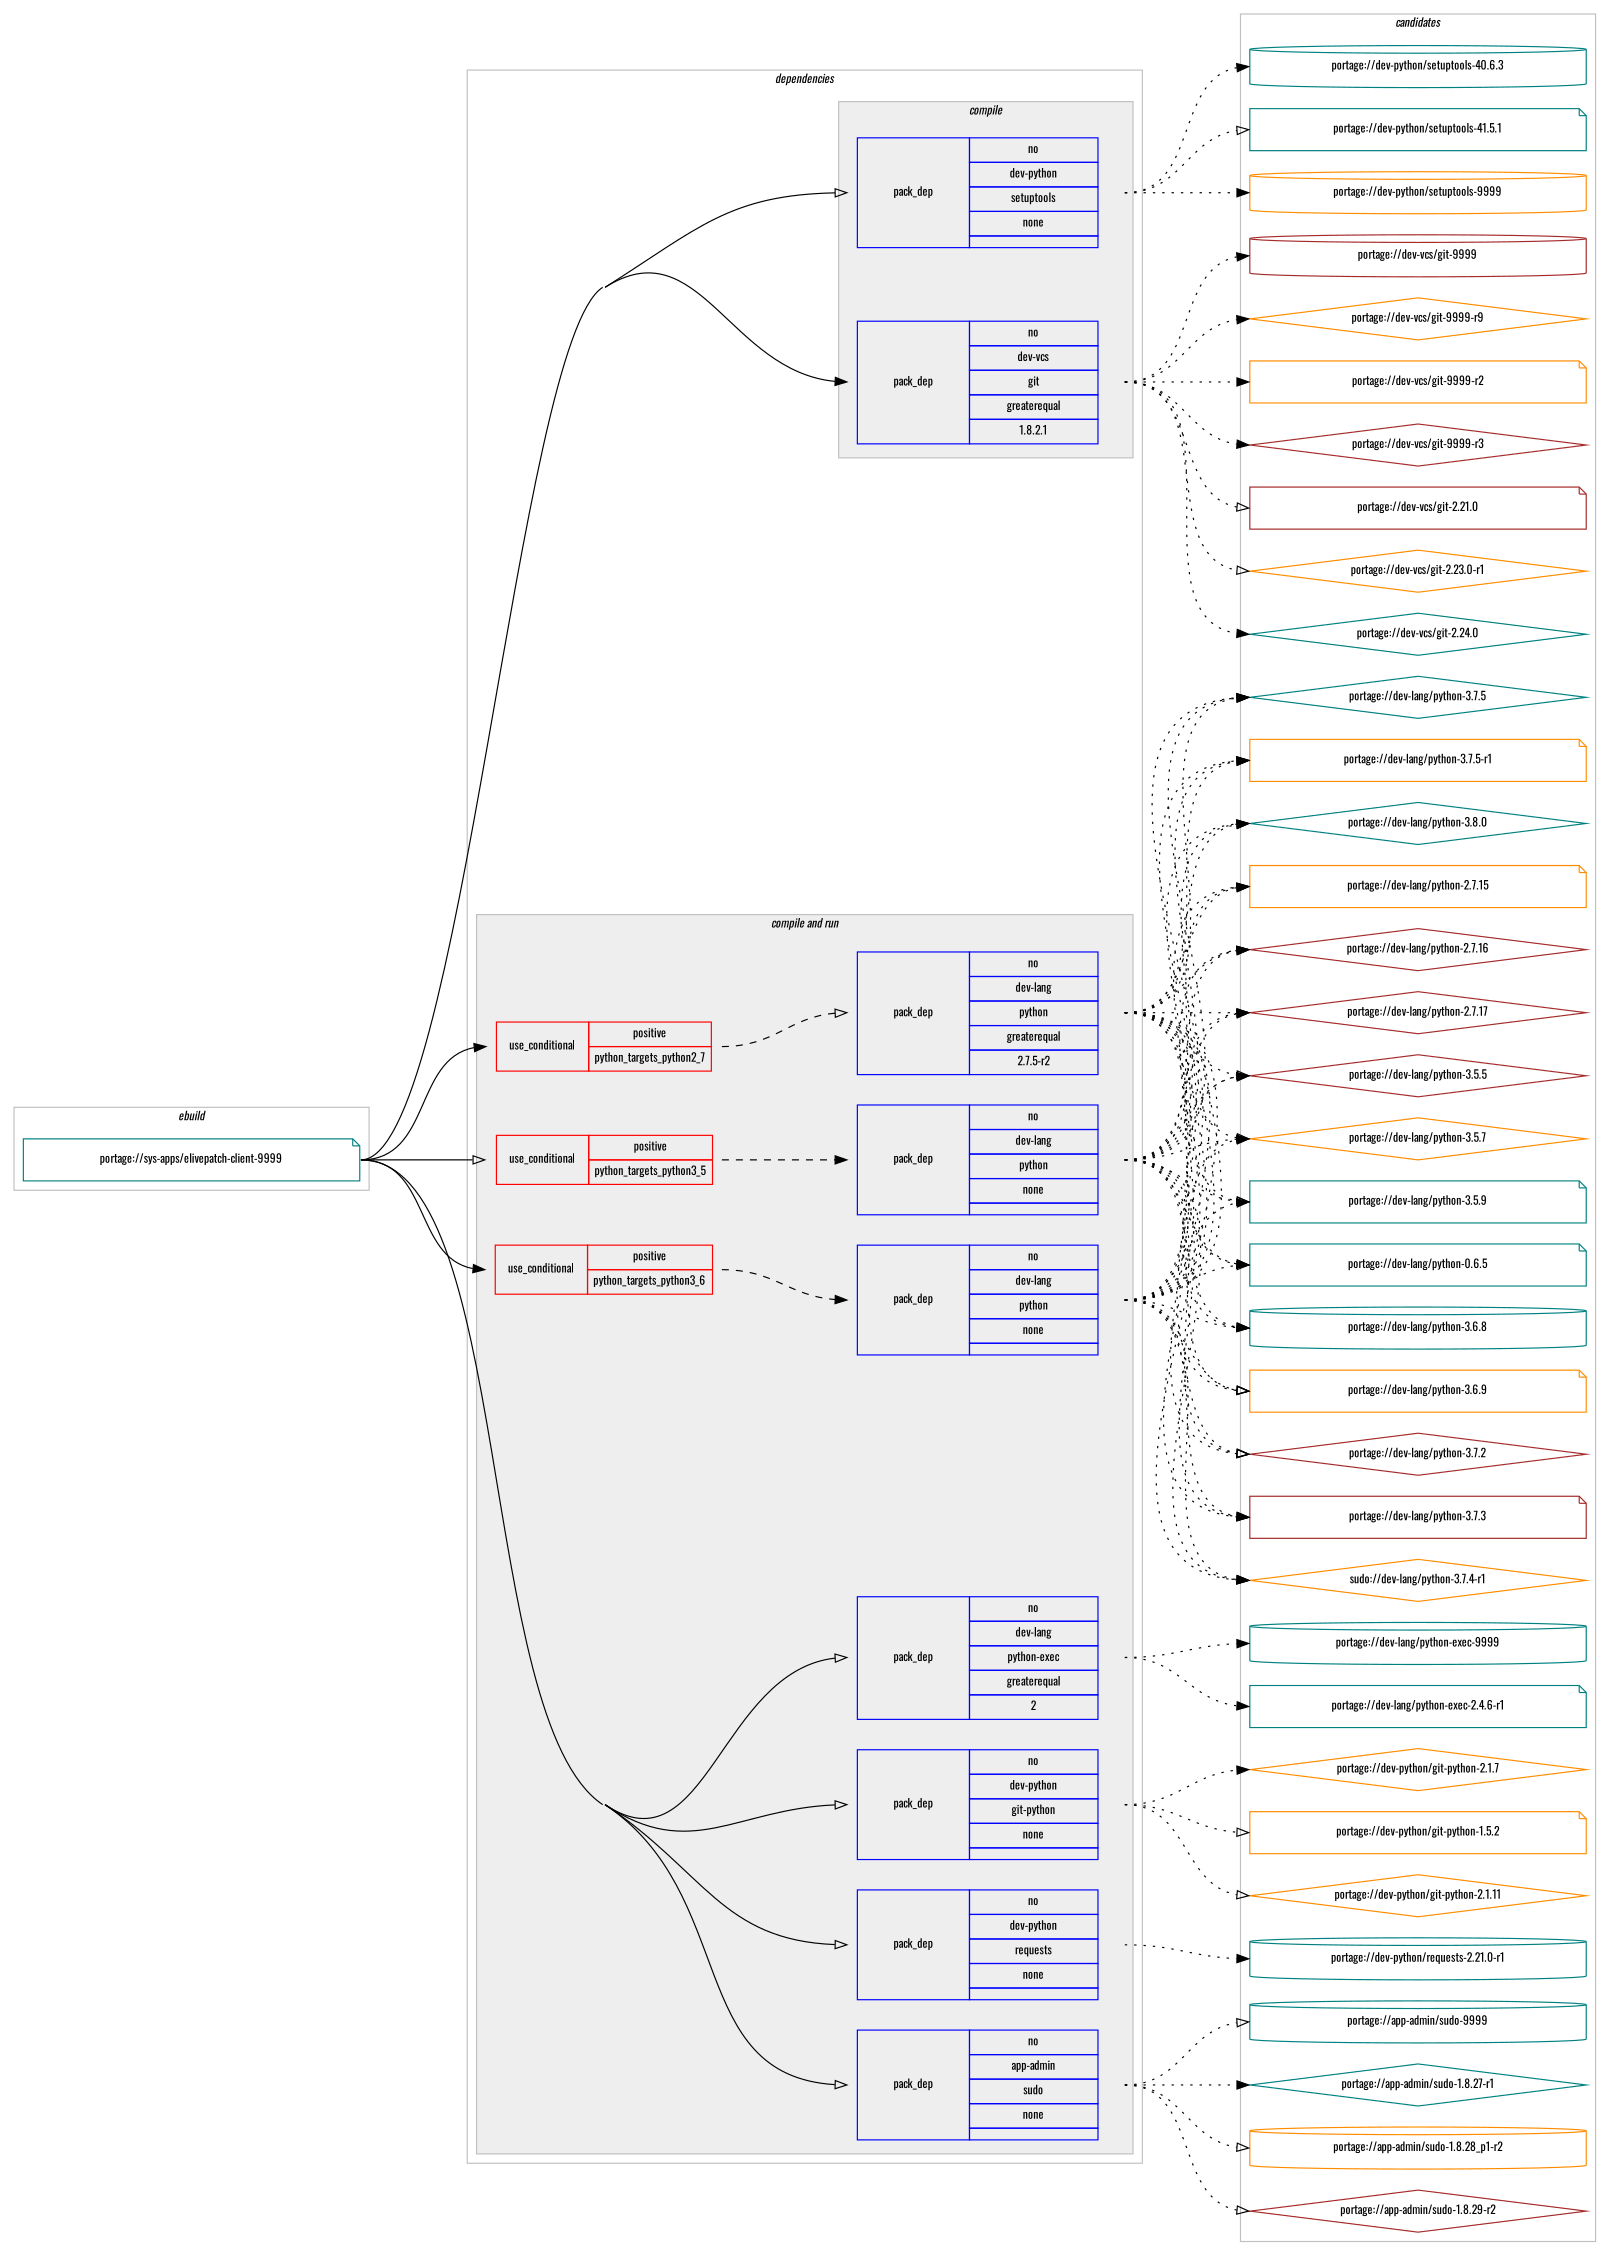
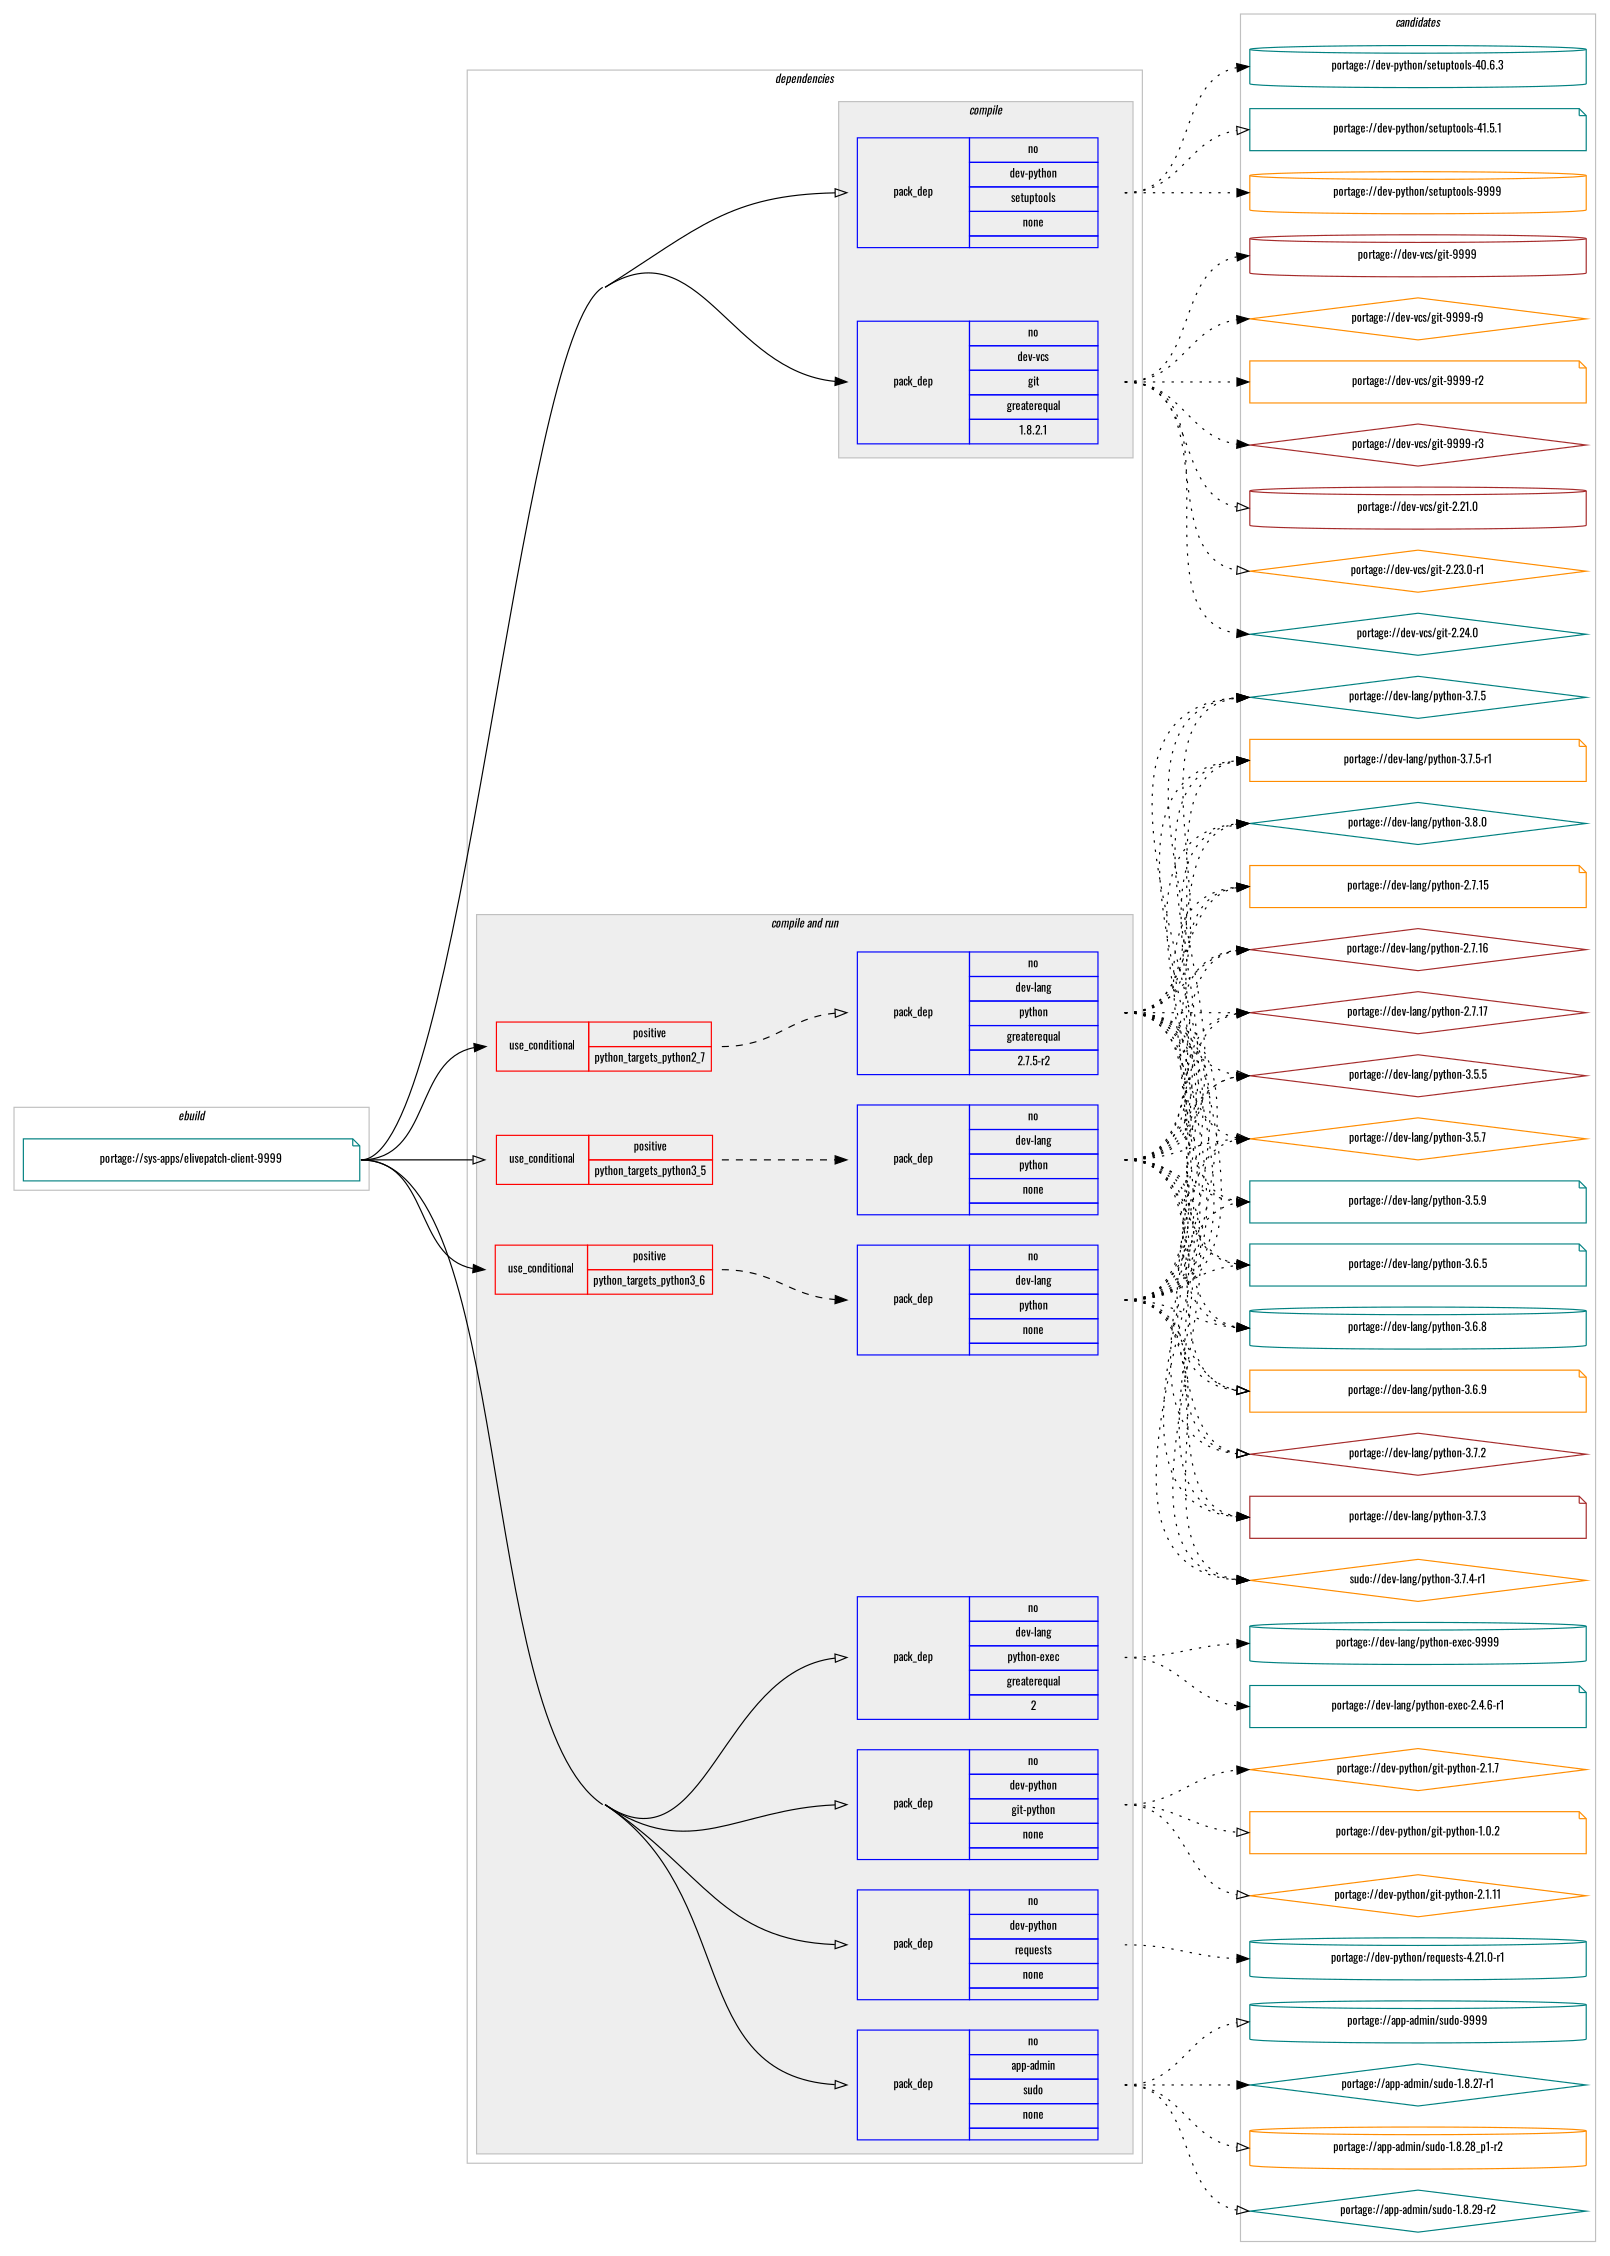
(1418, 508) -> (1418, 508)
(1418, 1265) -> (1418, 1265)
(1418, 1833) -> (1418, 1833)
(1418, 1959) -> (1418, 1959)
(1418, 2211) -> (1418, 2211)
